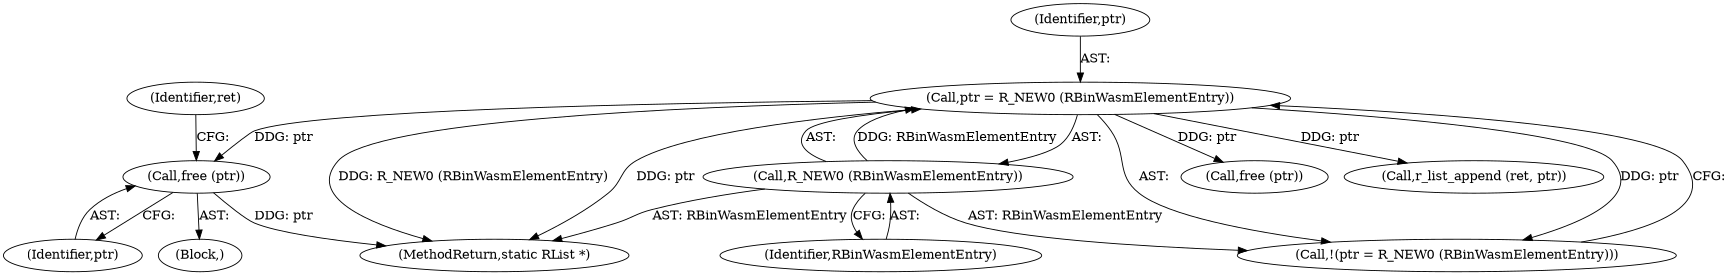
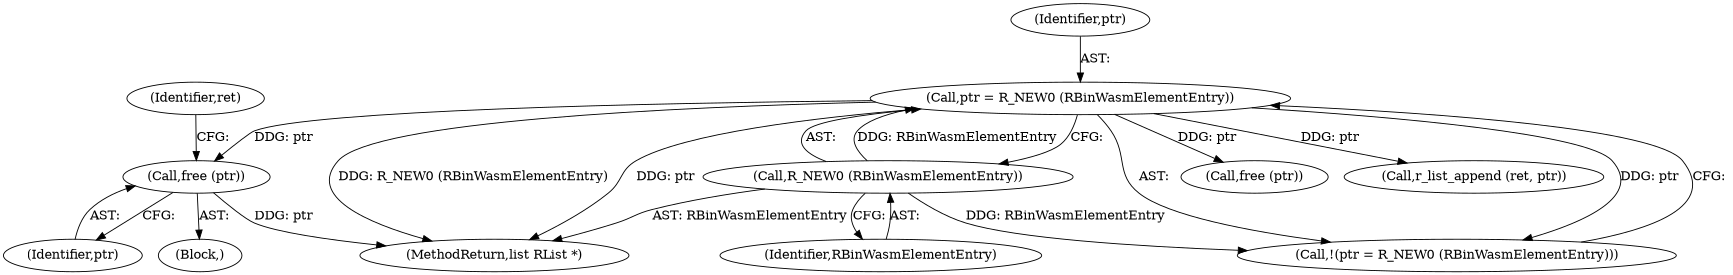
(1089, 138) -> (1089, 138)
(1065, 216) -> (1065, 216)
(494, 255) -> (494, 255)
